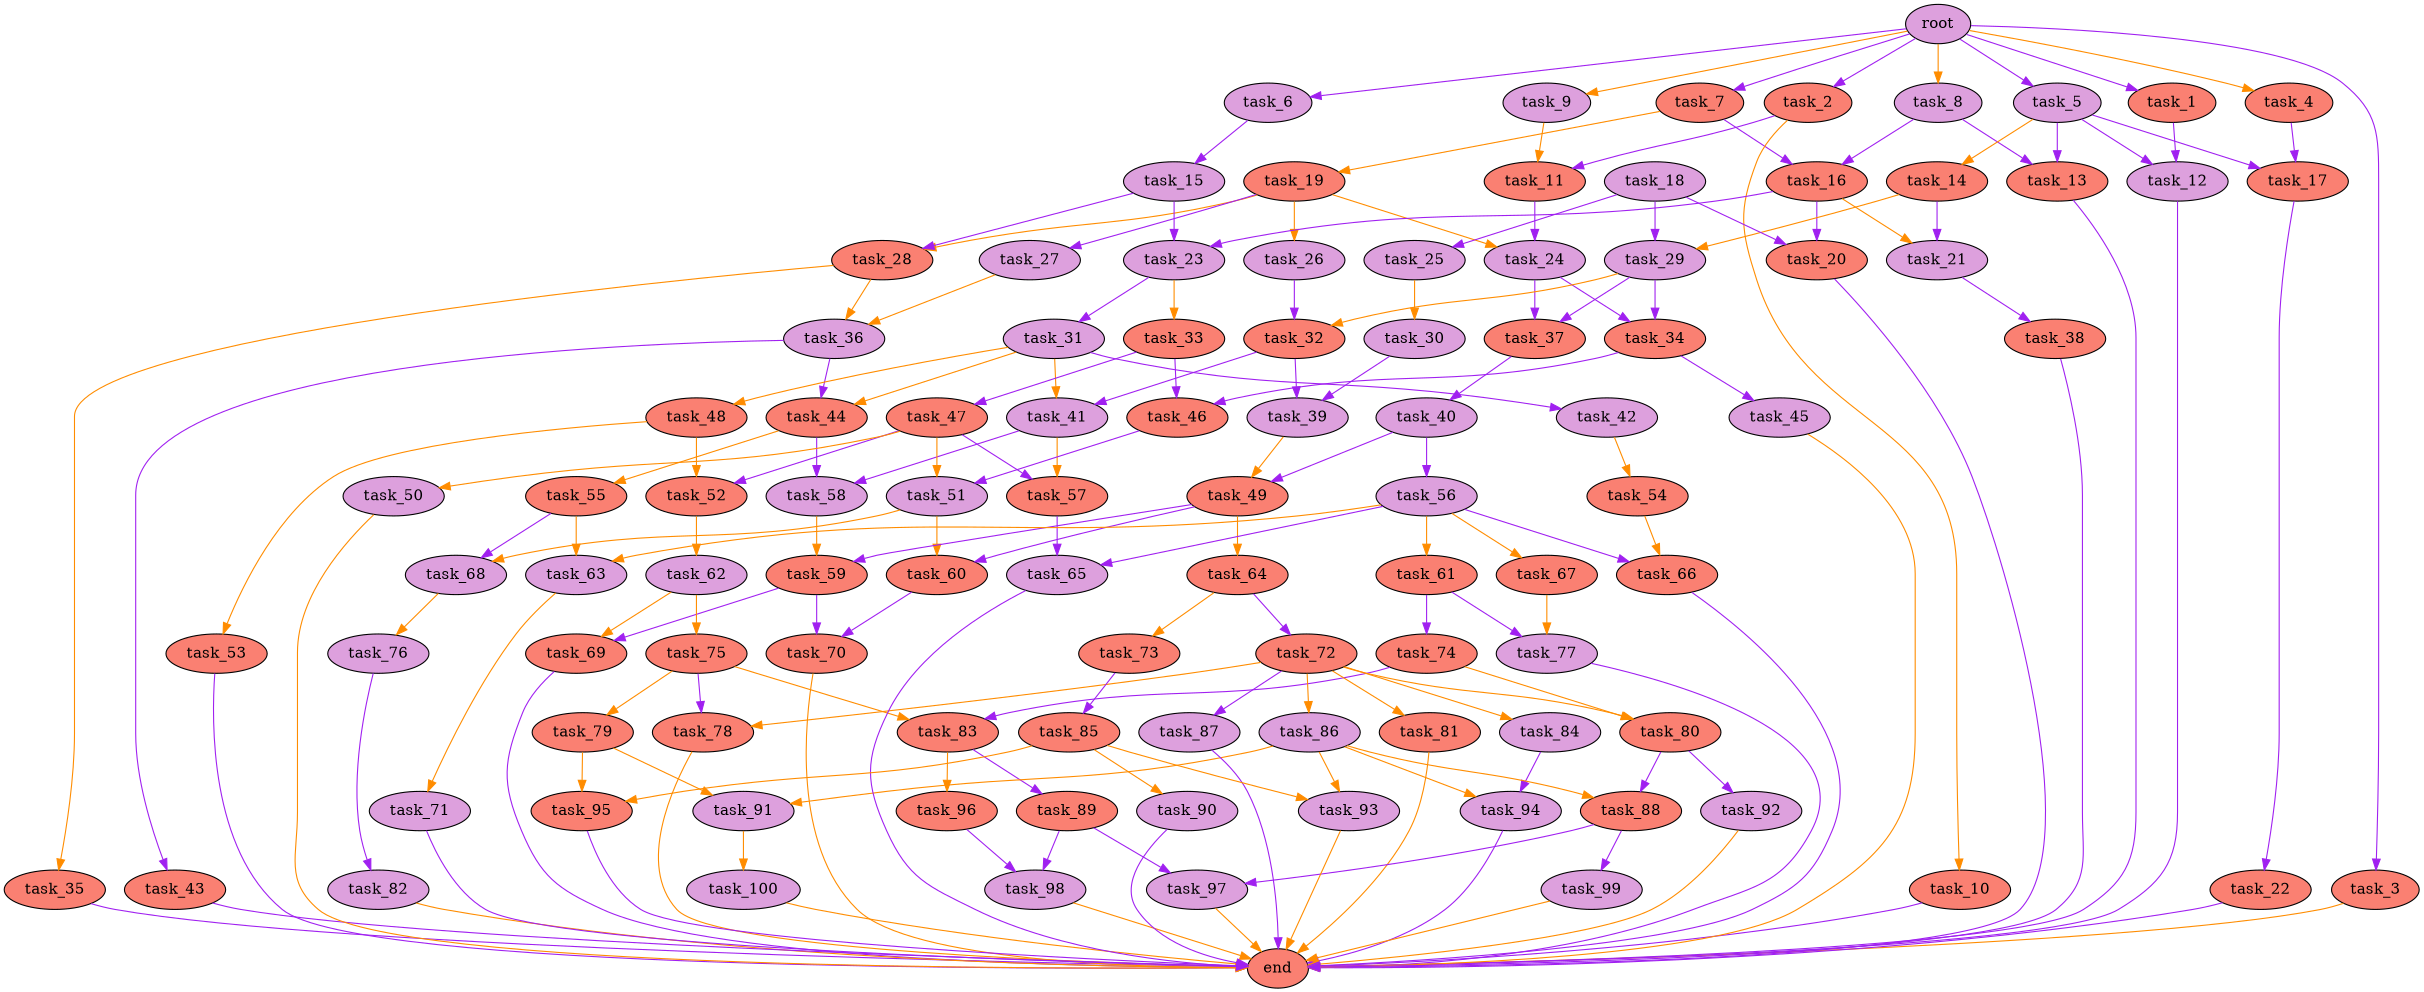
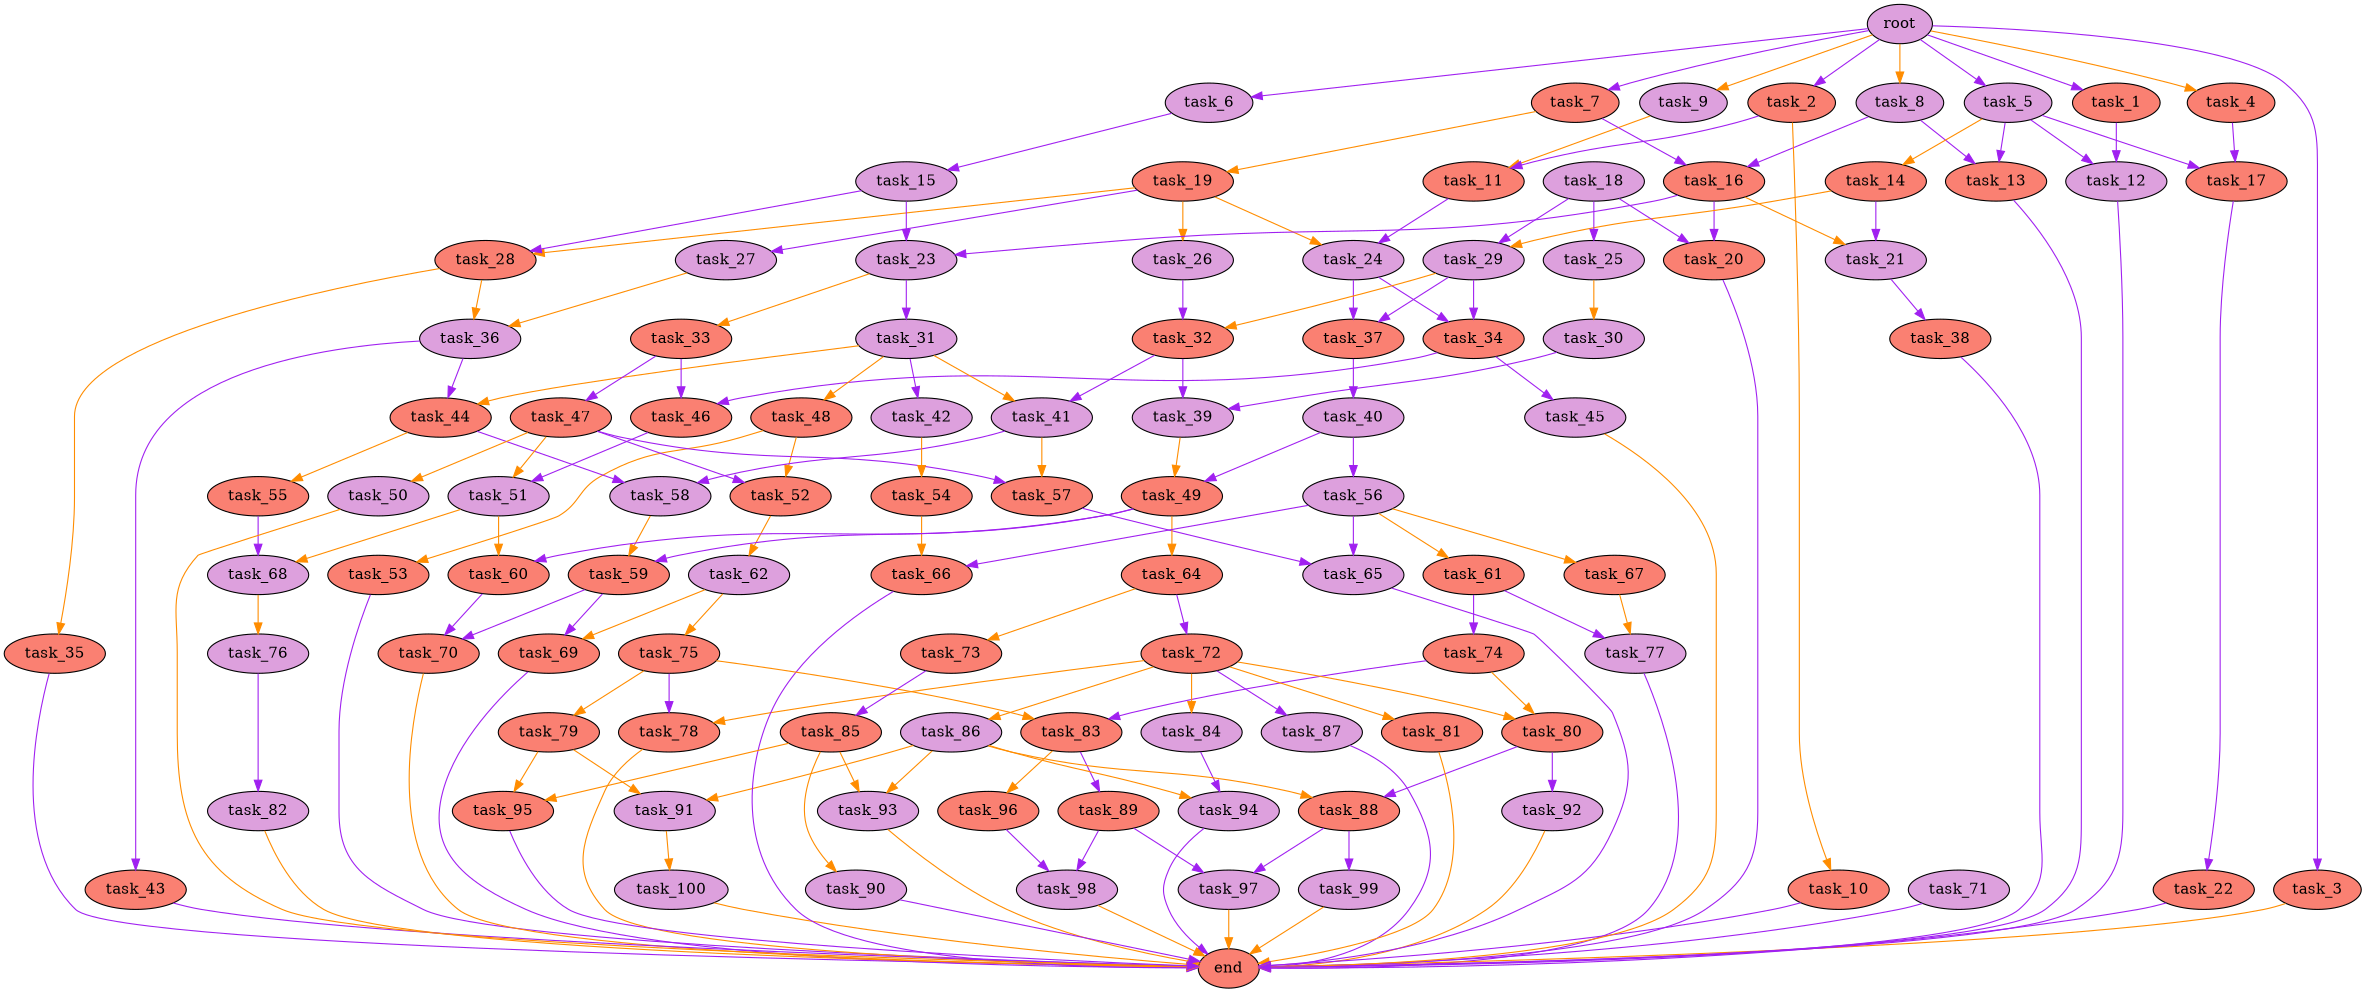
(576, 575) -> none
